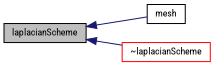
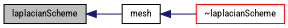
(109, 43) -> (183, 14)
